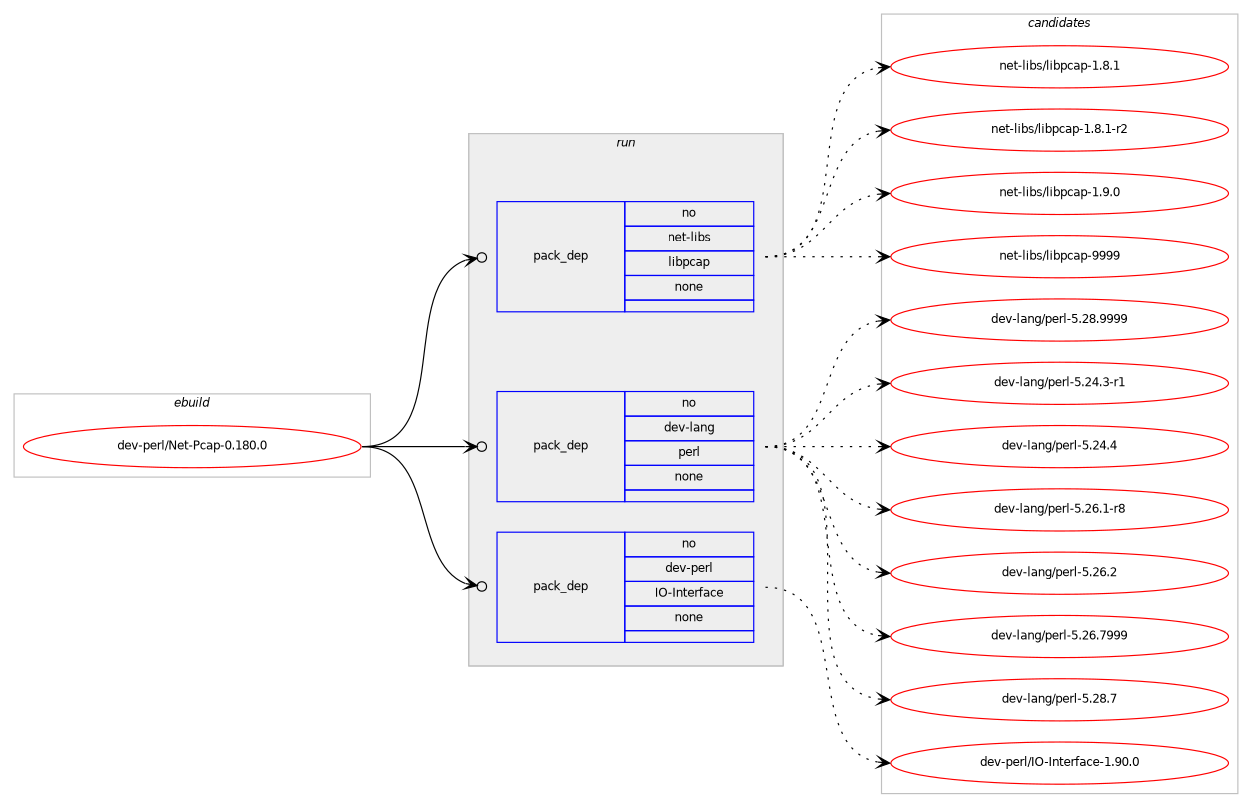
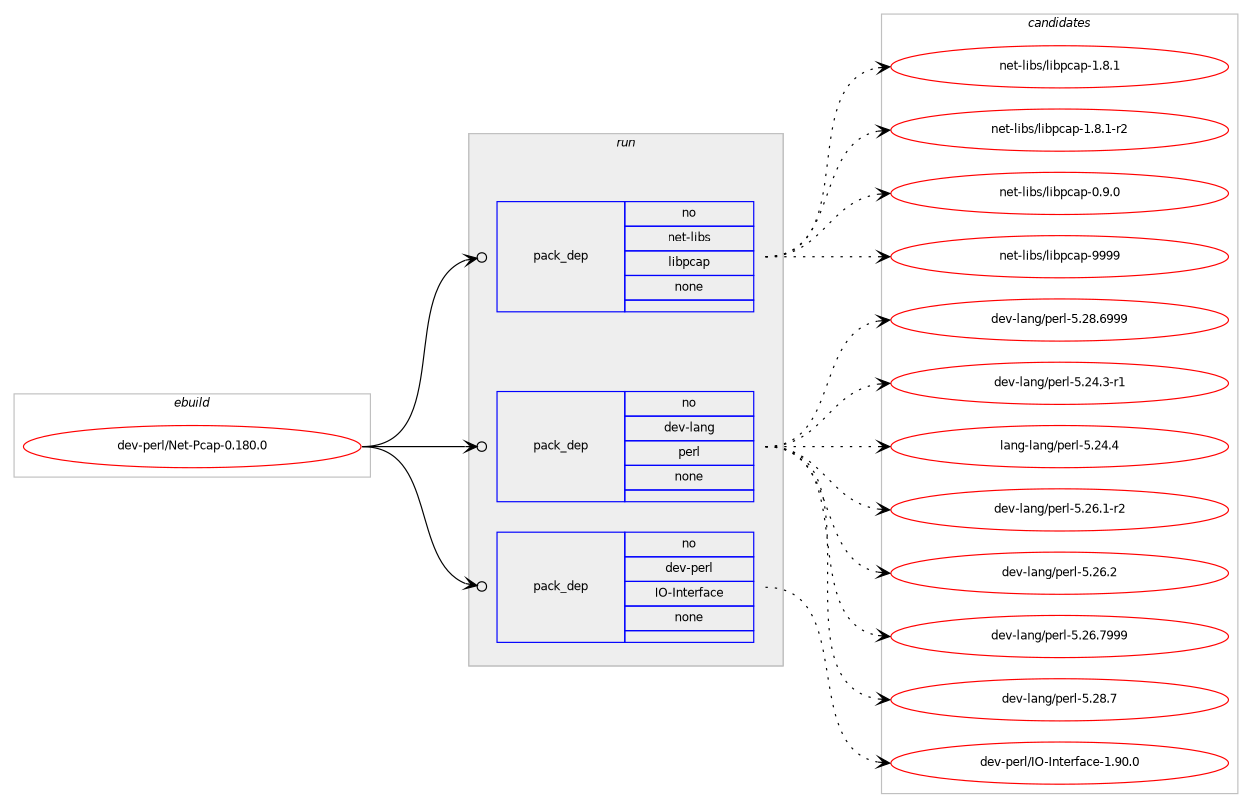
(1060, 193) -> (1060, 193)
(1060, 320) -> (1060, 320)
(1060, 447) -> (1060, 447)
(1060, 510) -> (1060, 510)
